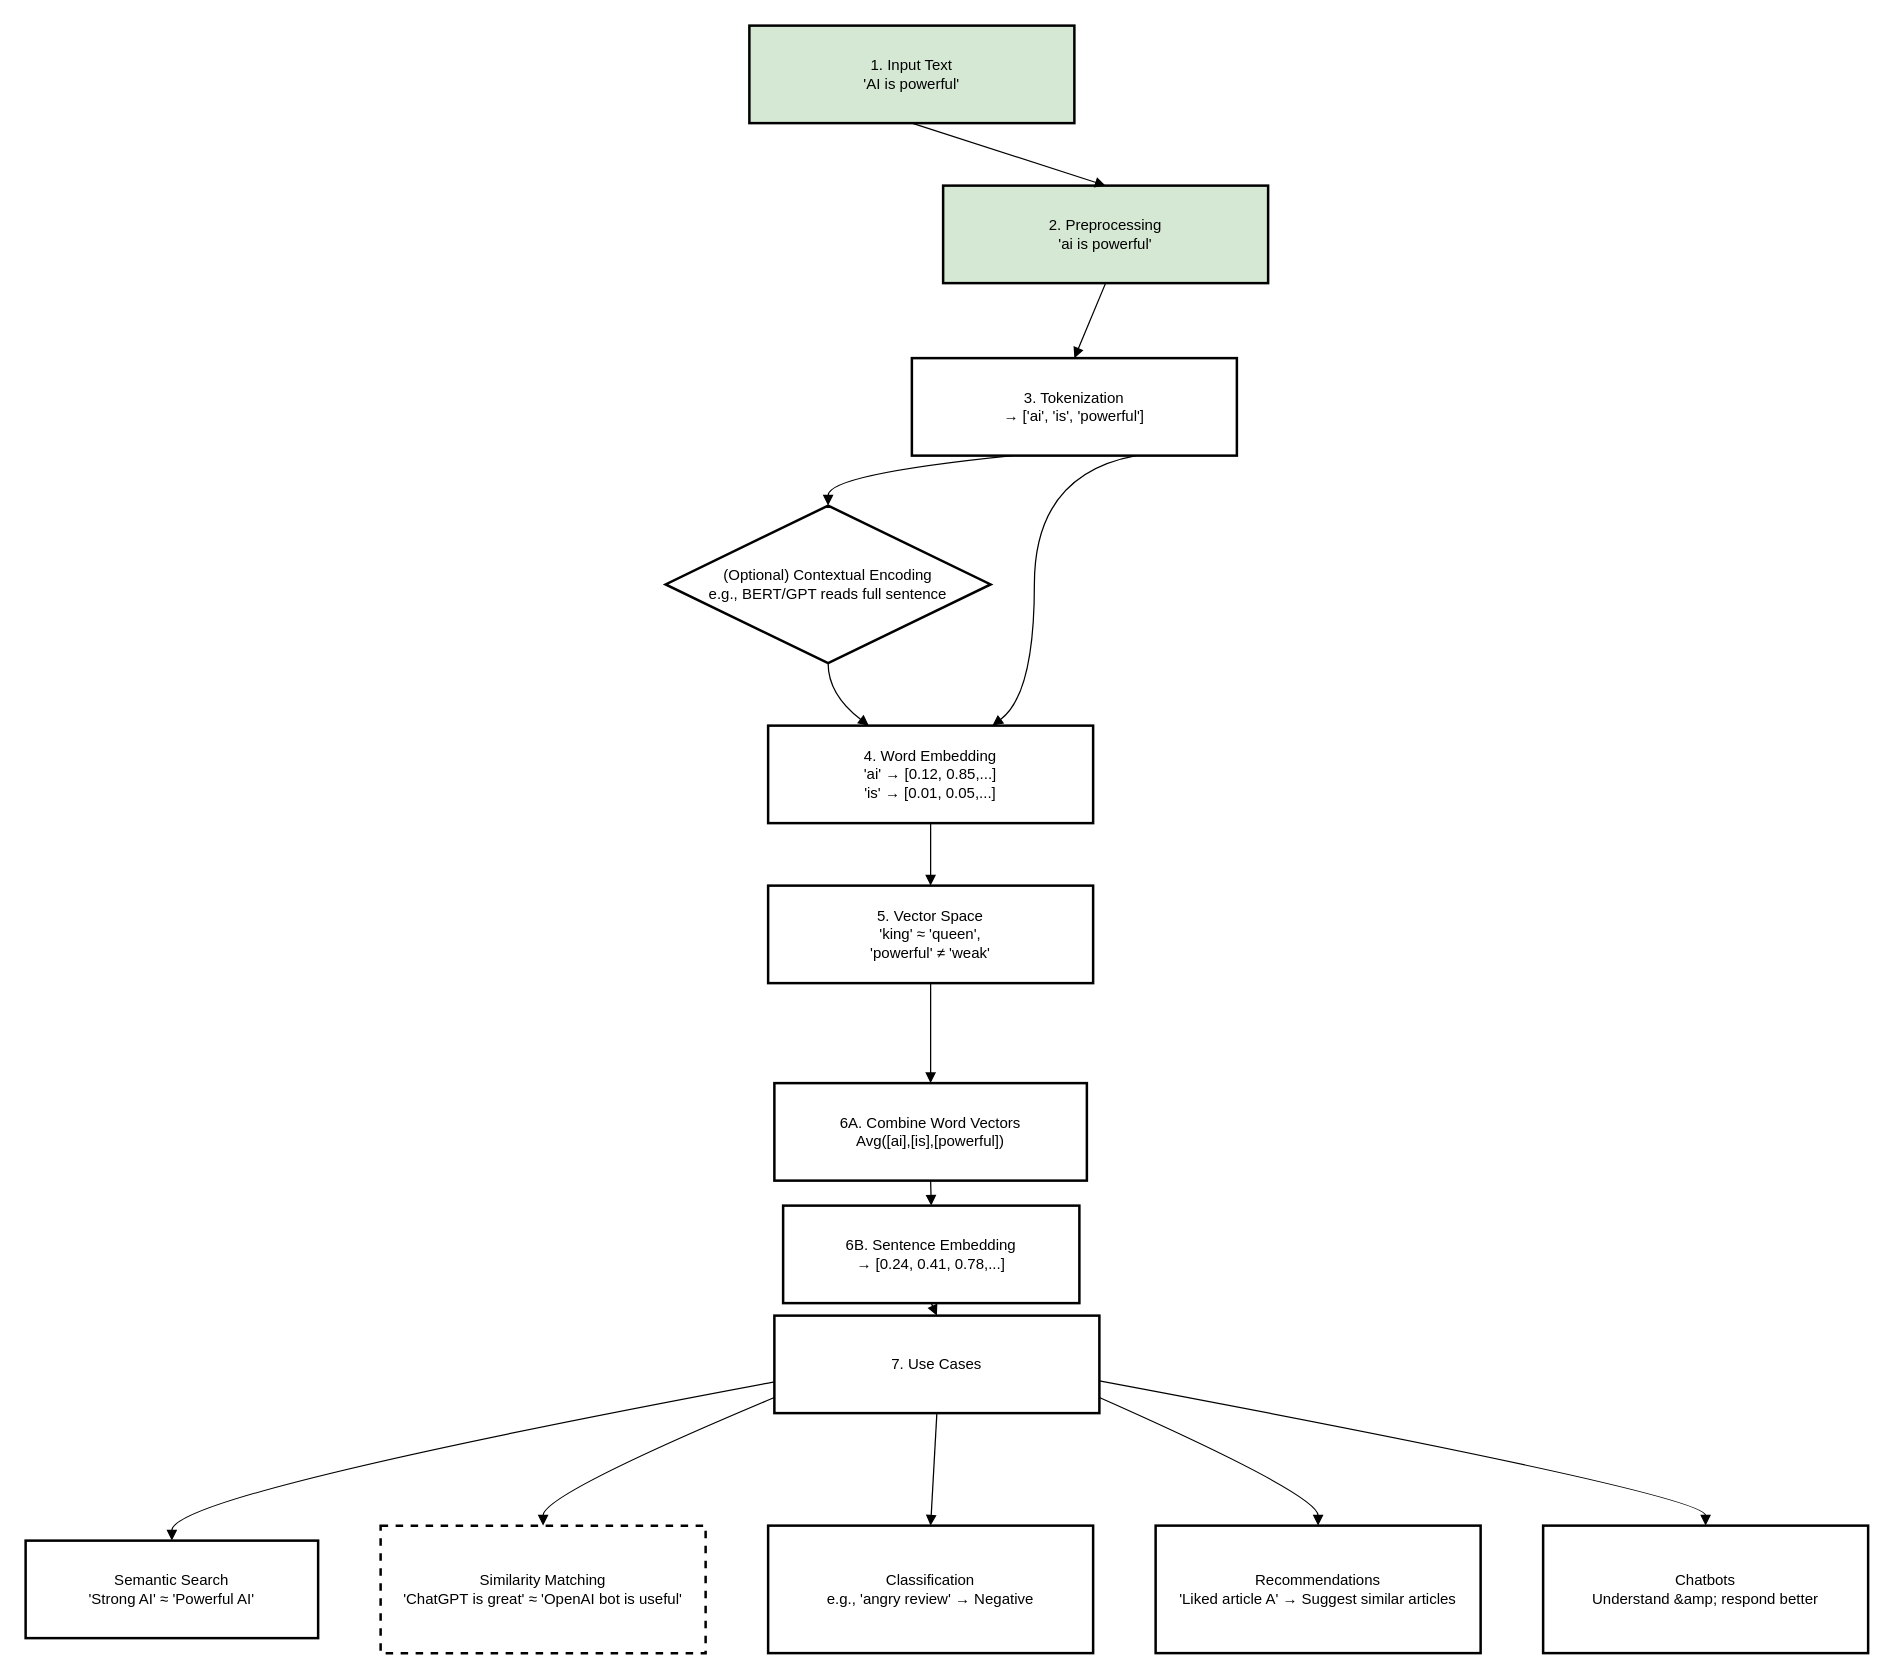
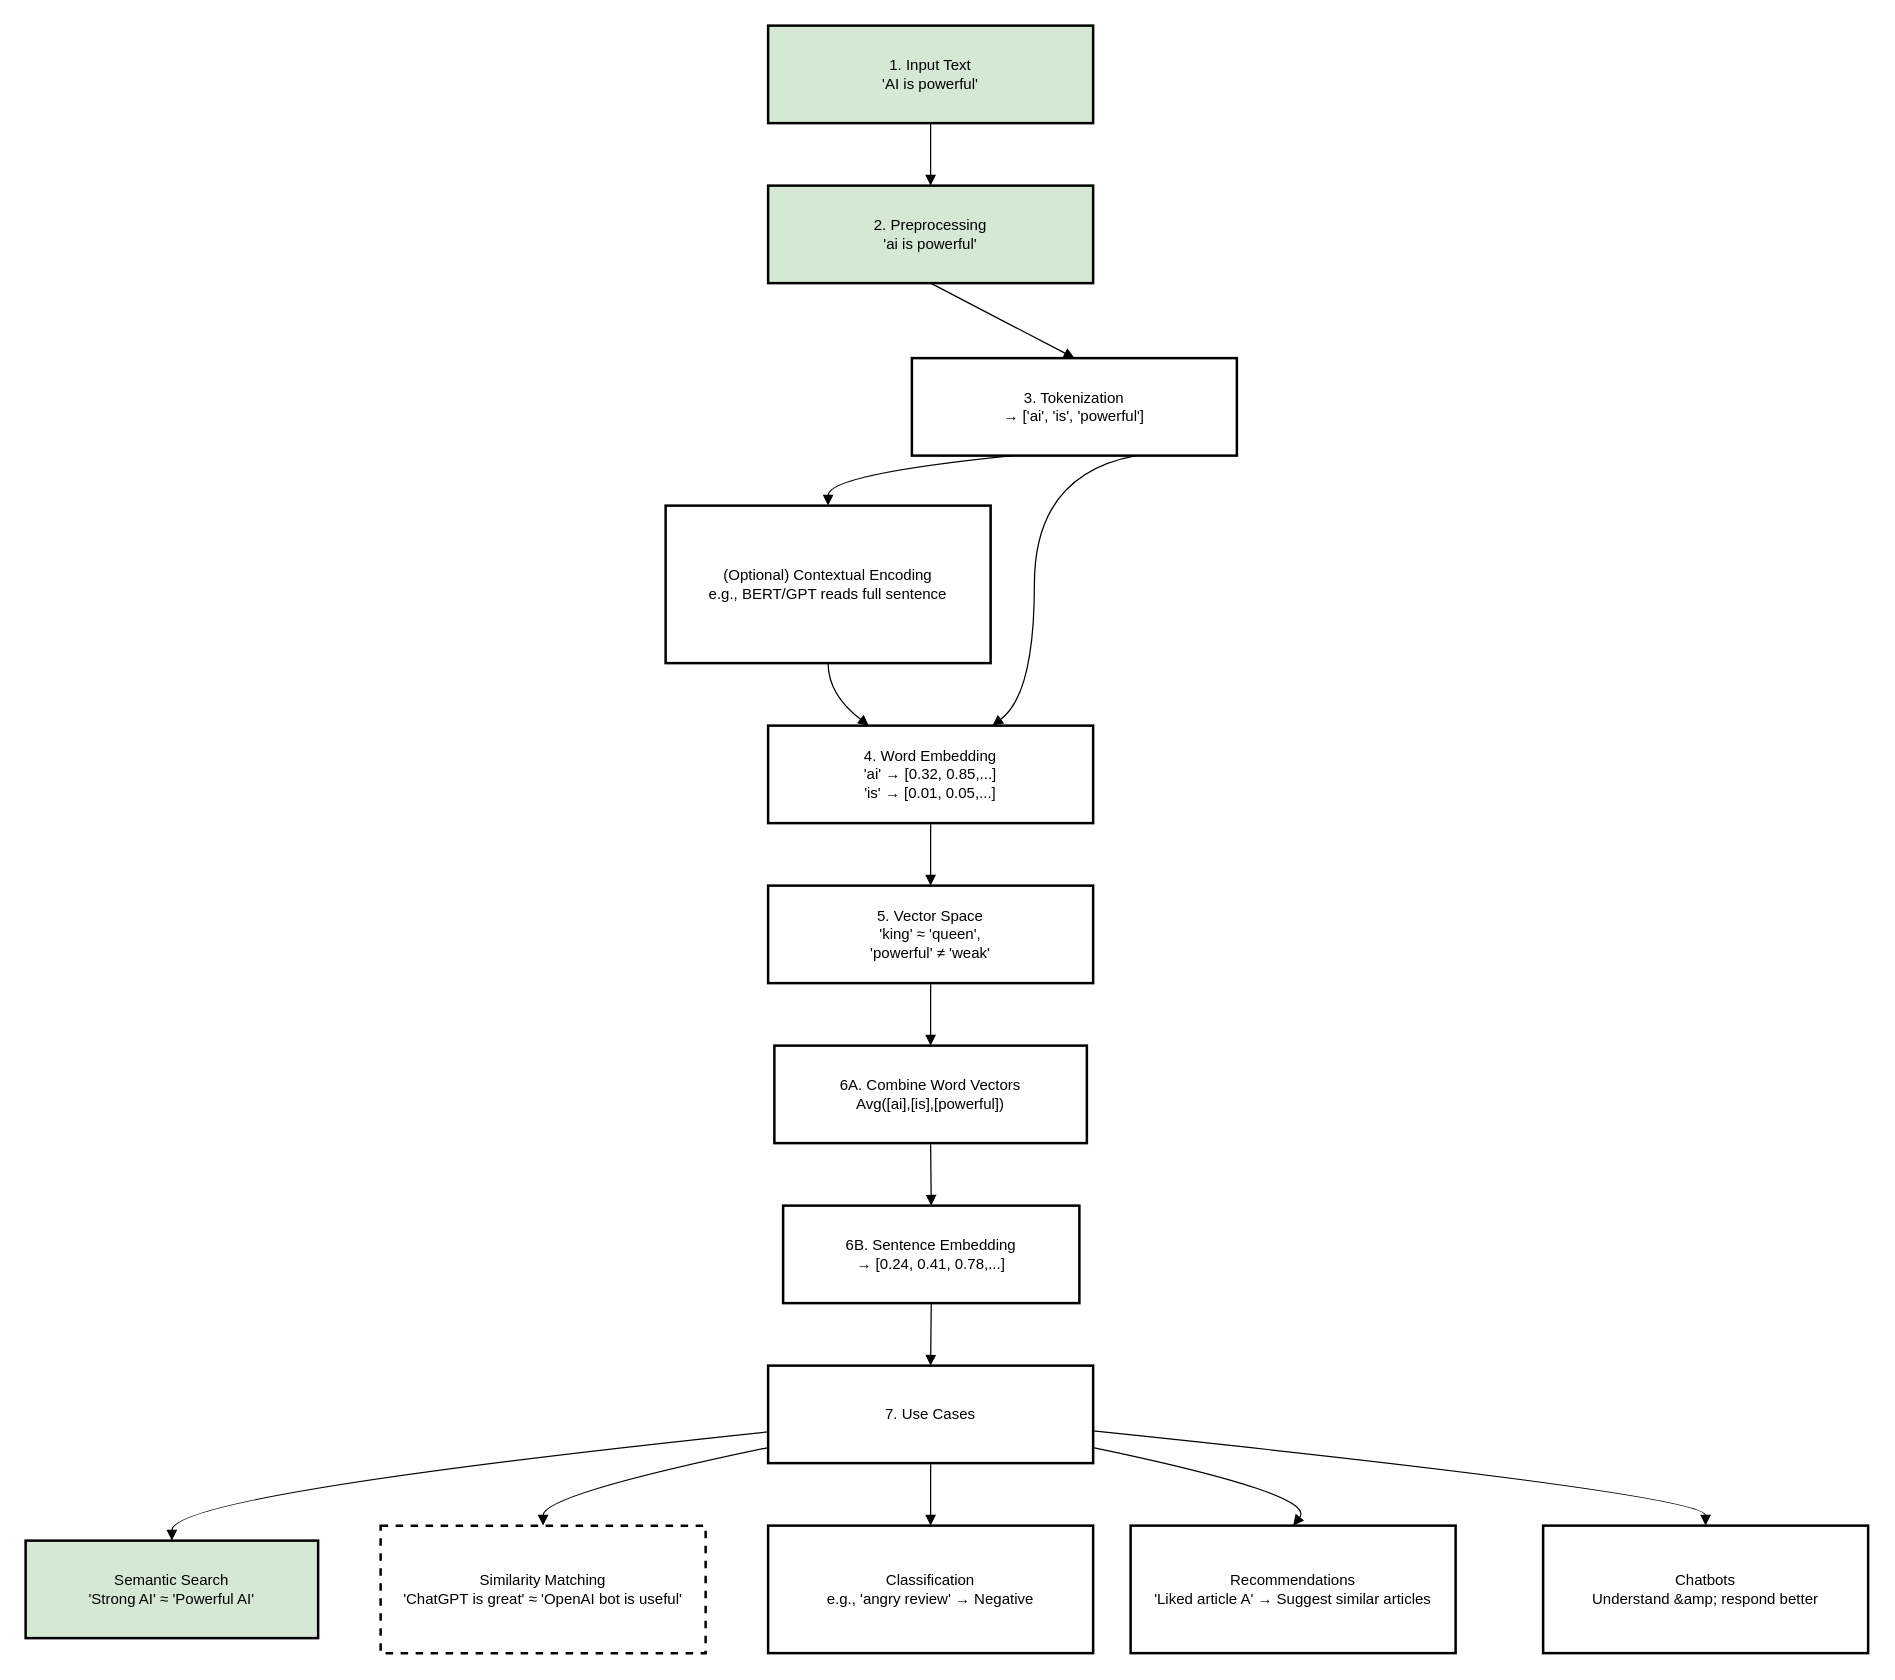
(912, 74) -> (931, 74)
(1106, 234) -> (931, 234)
(828, 584) -> (828, 584)
(931, 774) -> (931, 774)
(931, 1132) -> (931, 1094)
(937, 1364) -> (931, 1414)
(172, 1589) -> (172, 1589)
(1318, 1589) -> (1293, 1589)
